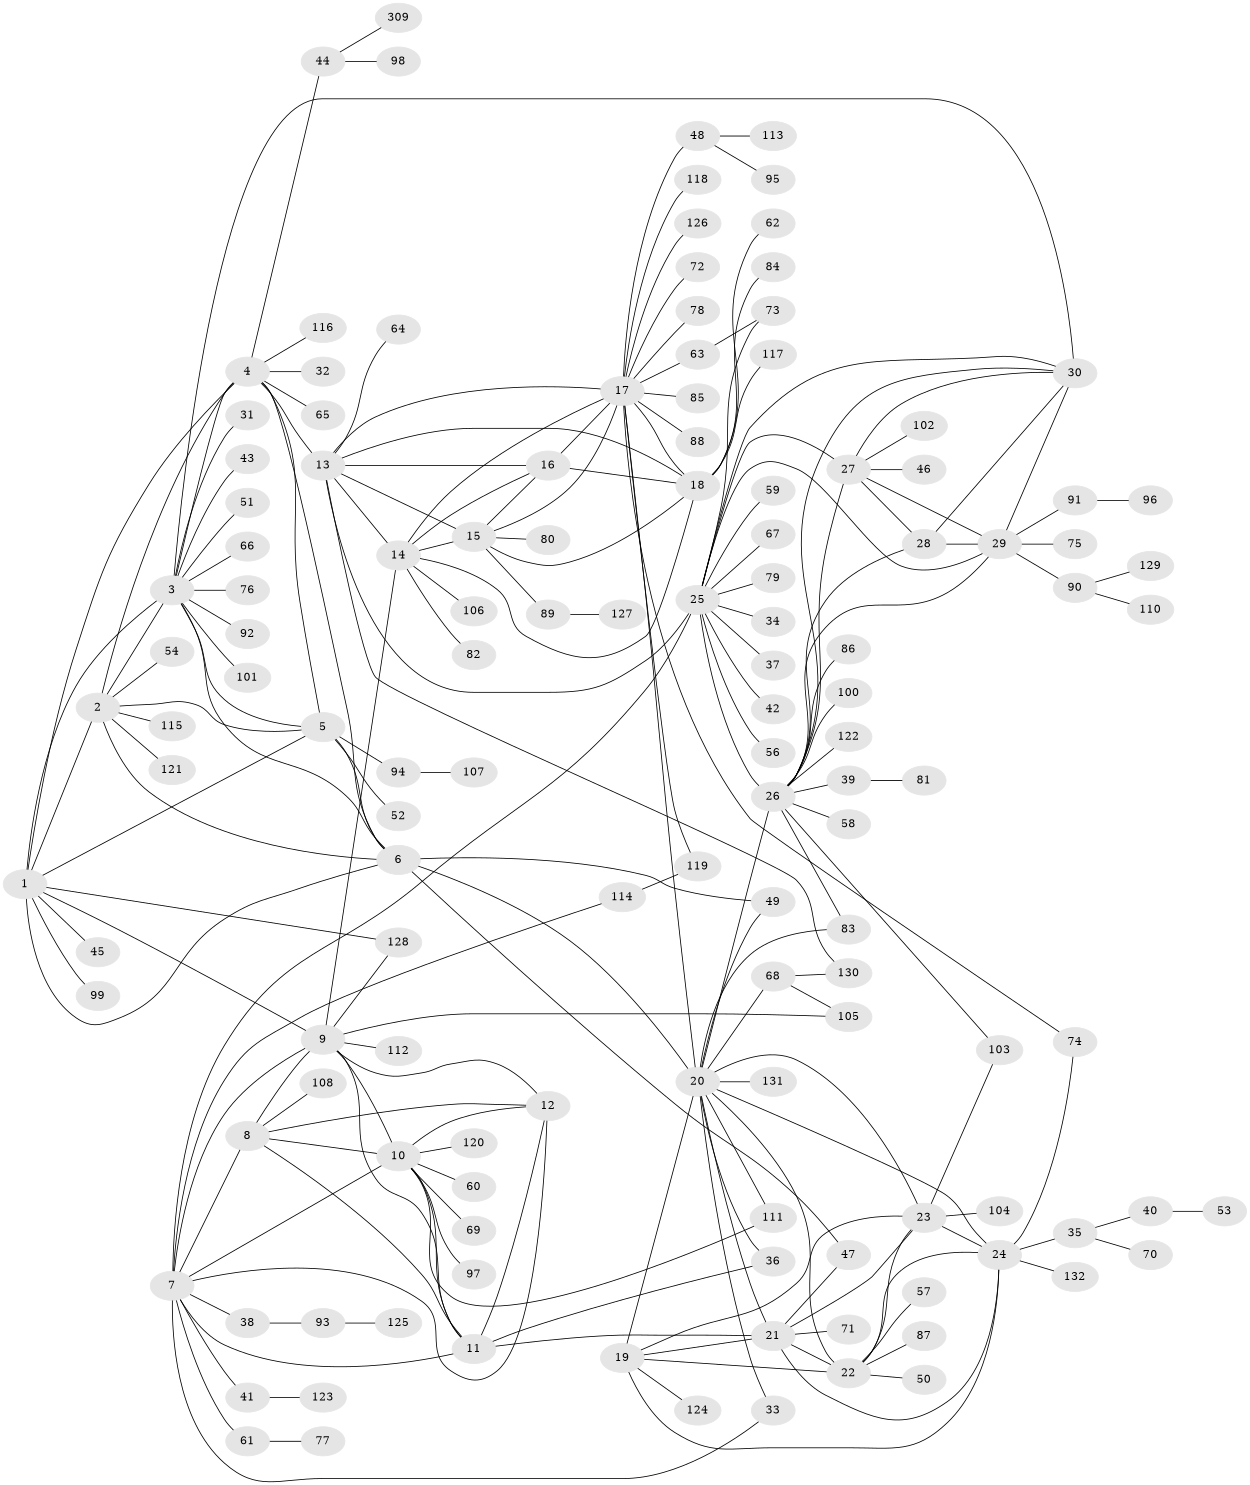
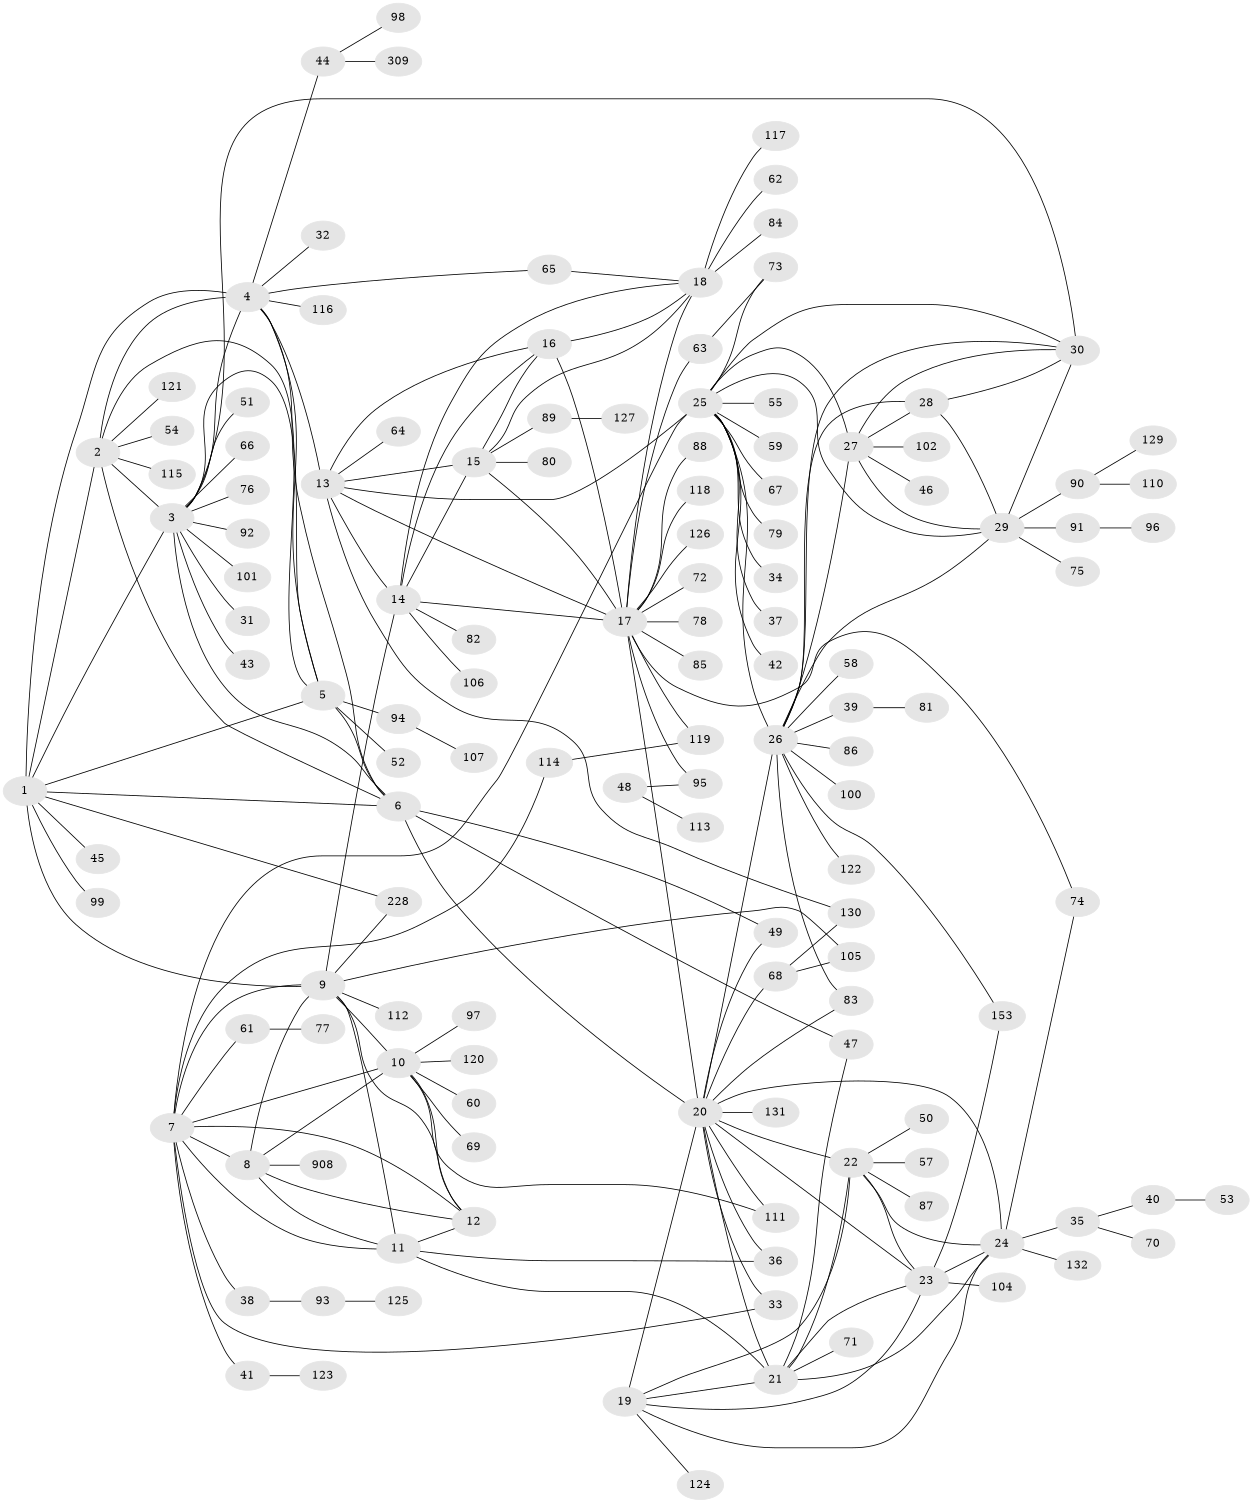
(639, 258) -> (650, 708)
(515, 428) -> (625, 276)
(773, 753) -> (776, 403)
(399, 942) -> (399, 902)
(1000, 1050) -> (1002, 1016)
(323, 1083) -> (323, 1165)
(436, 1253) -> none
